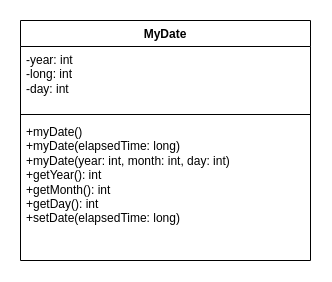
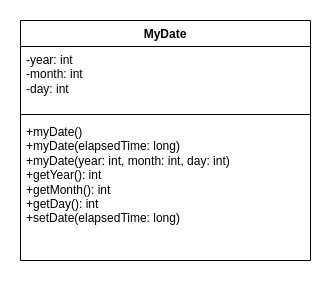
(55, 75) -> (59, 75)
